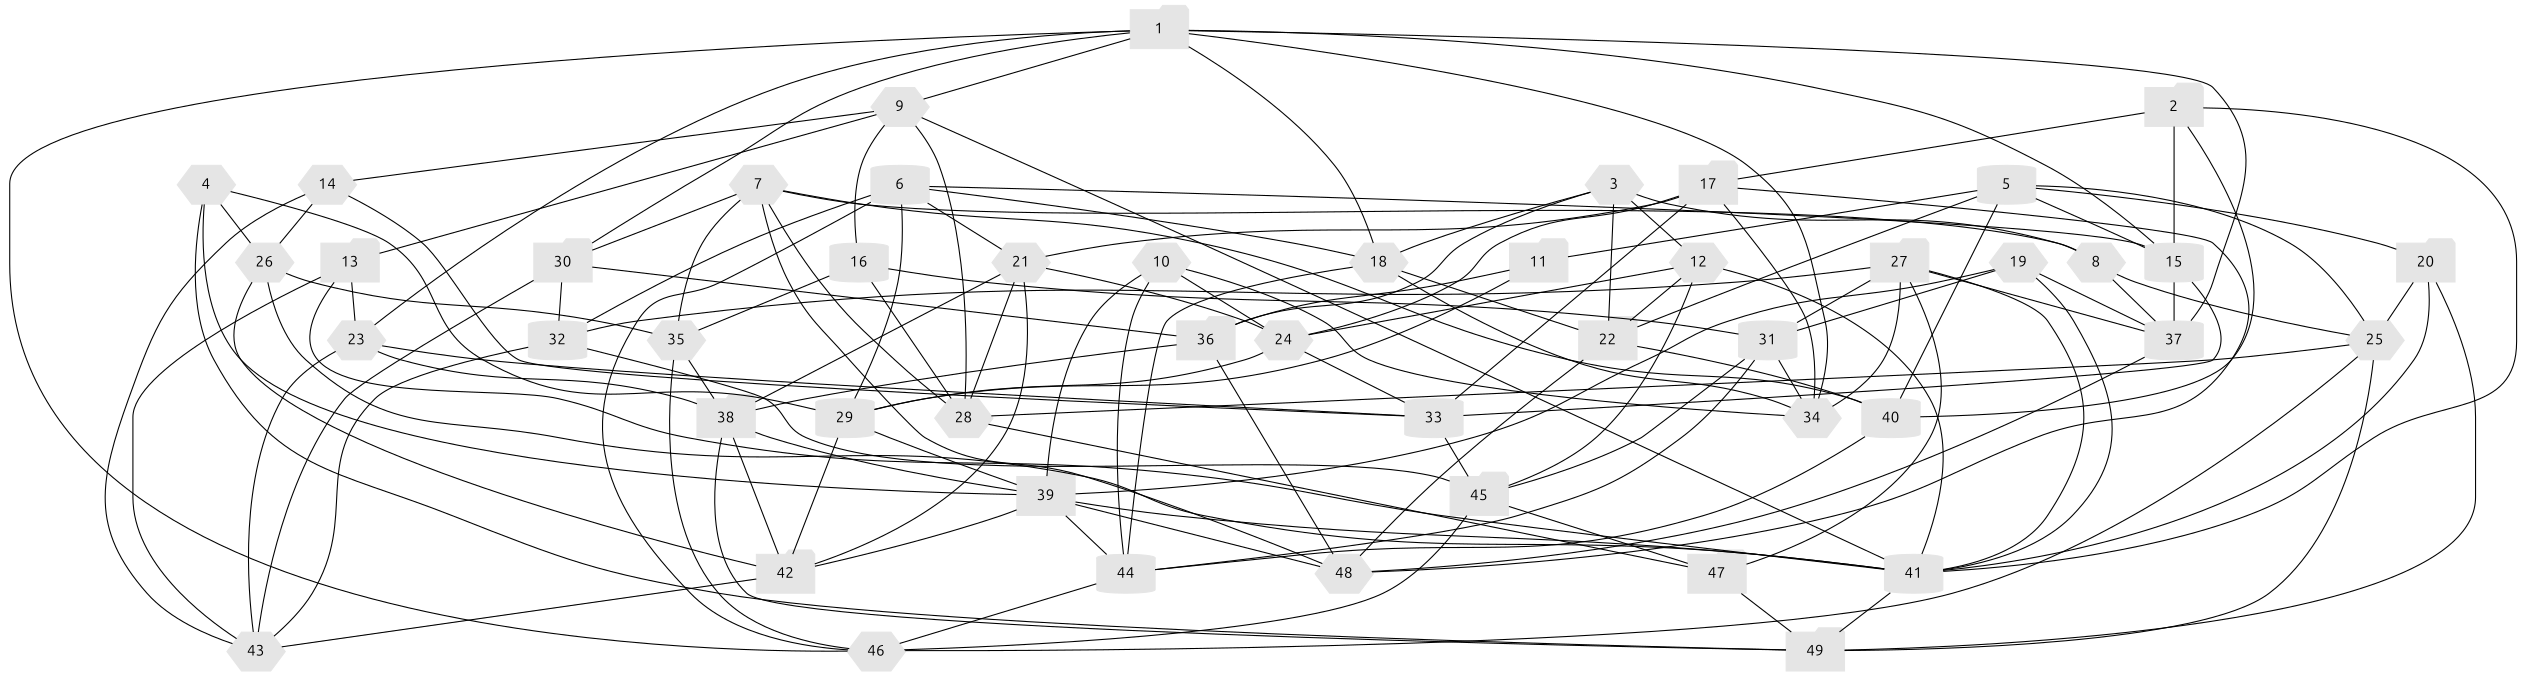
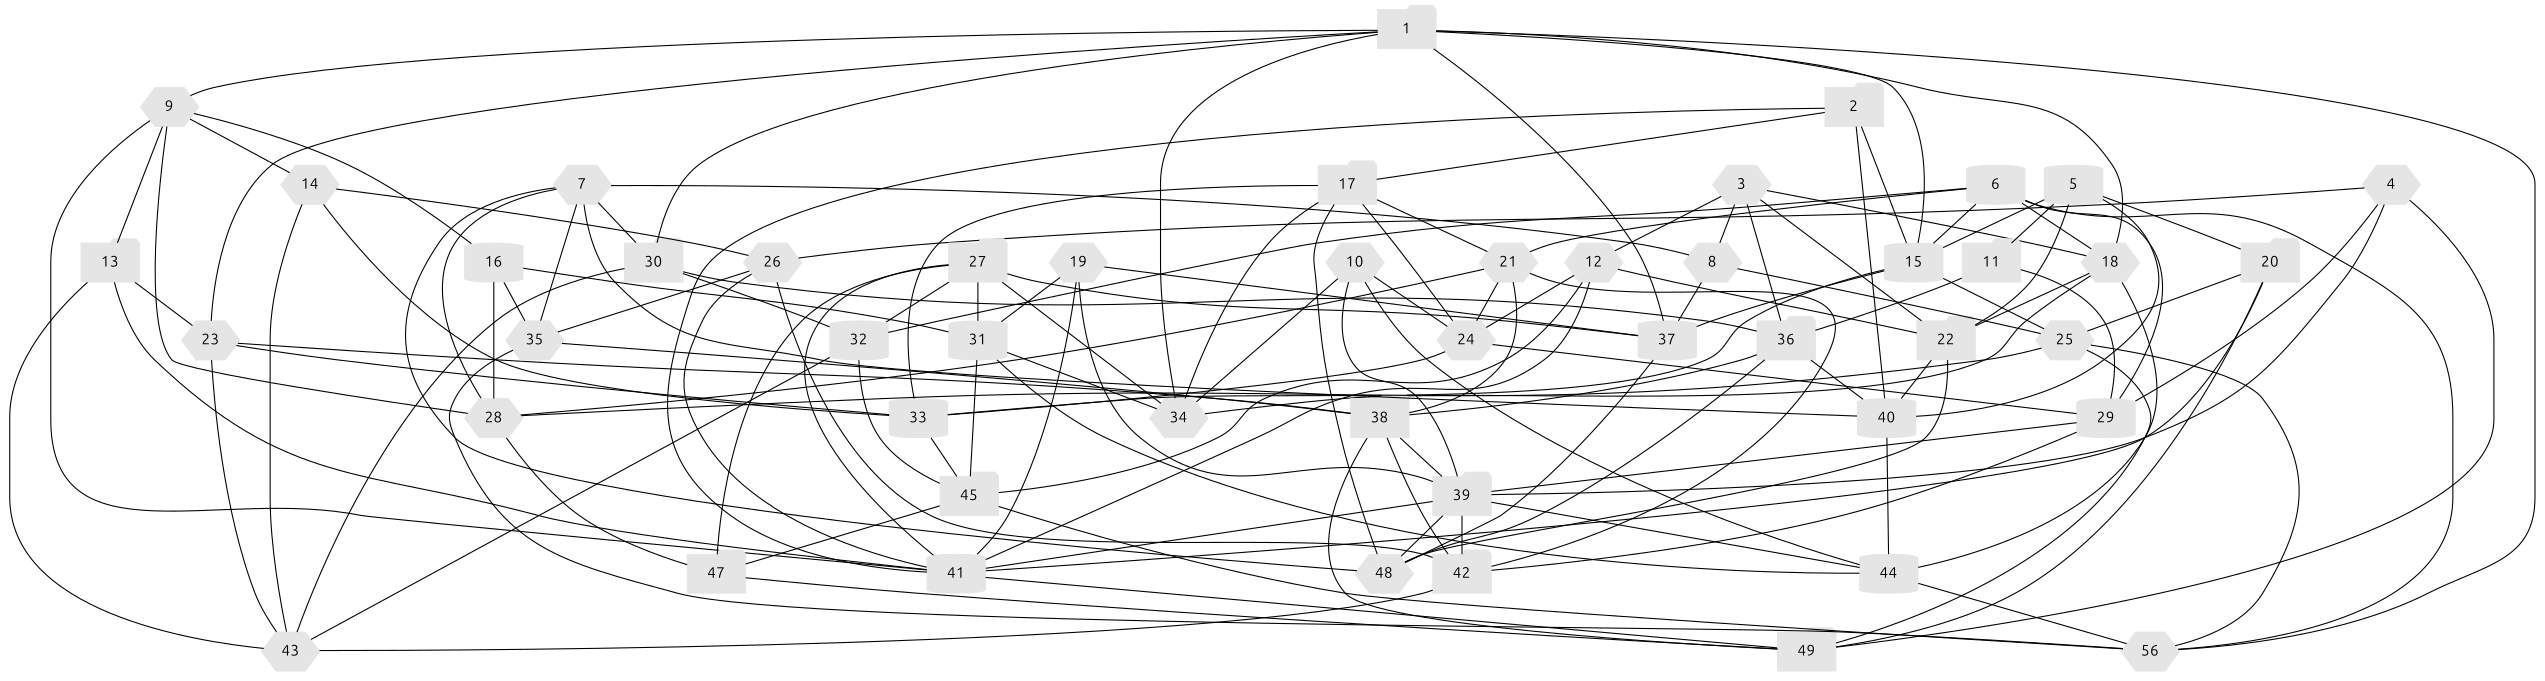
(2254, 226) -> (1994, 304)
none -> (1825, 371)
(876, 652) -> (2150, 652)
